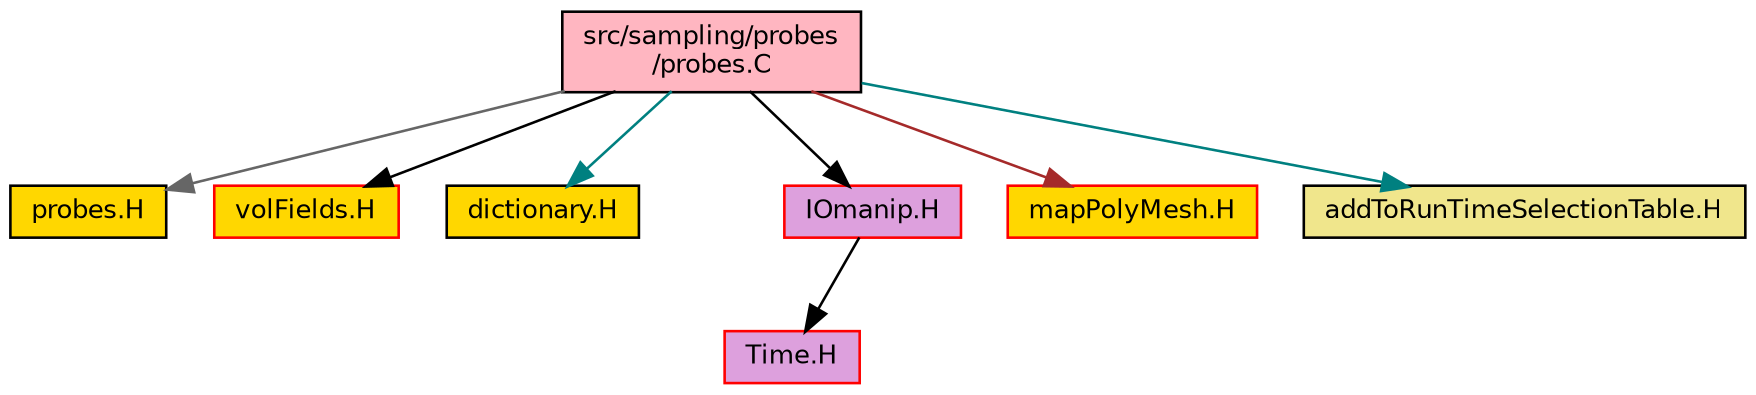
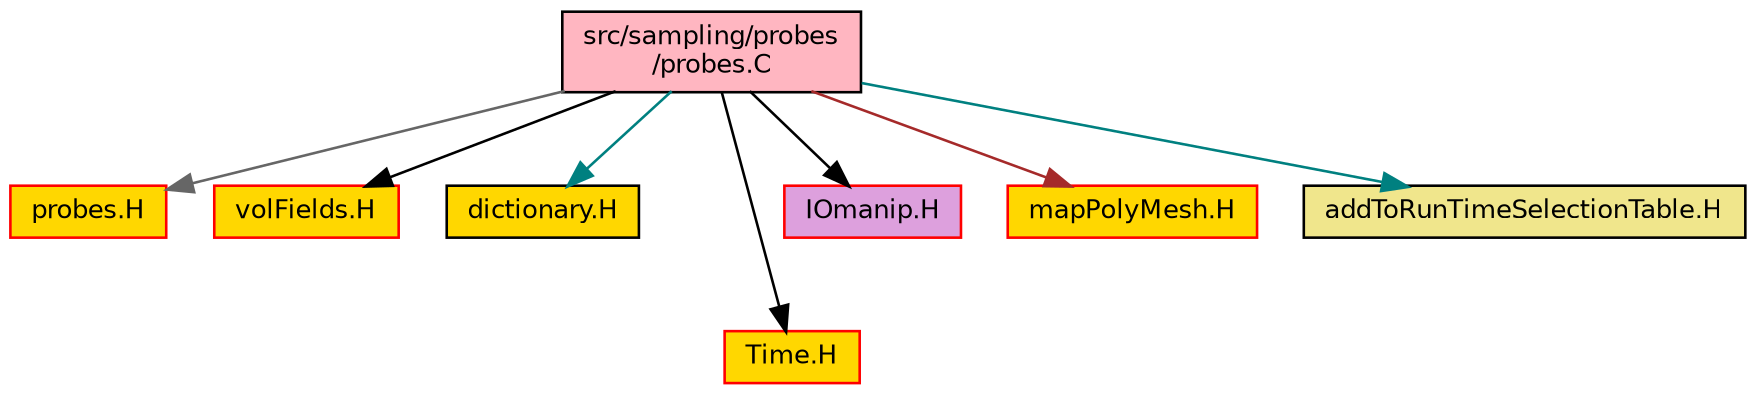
(88, 212) -> (88, 212)
(839, 273) -> (750, 199)
(792, 357) -> (792, 357)
